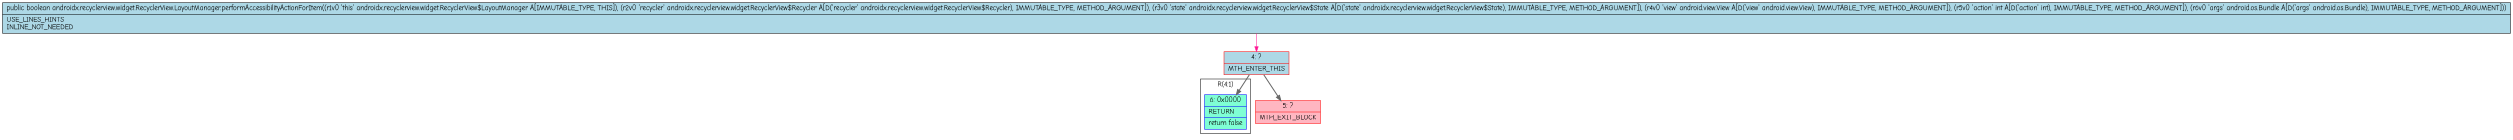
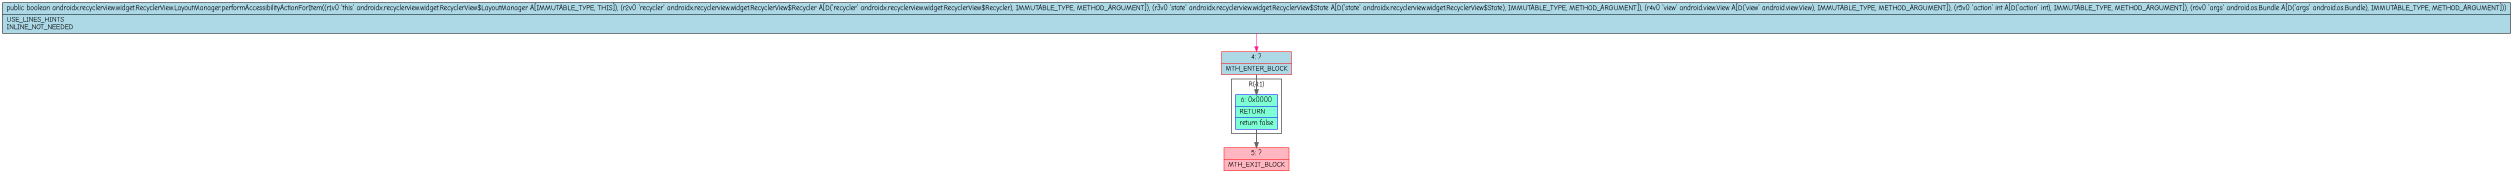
(1256, 69) -> (1256, 69)
(1271, 85) -> (1256, 137)
